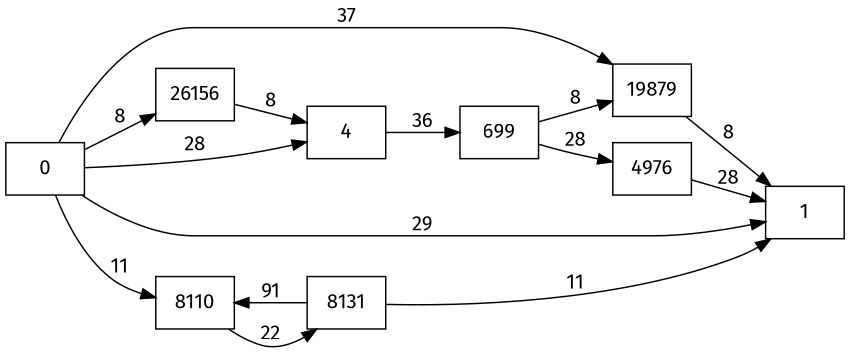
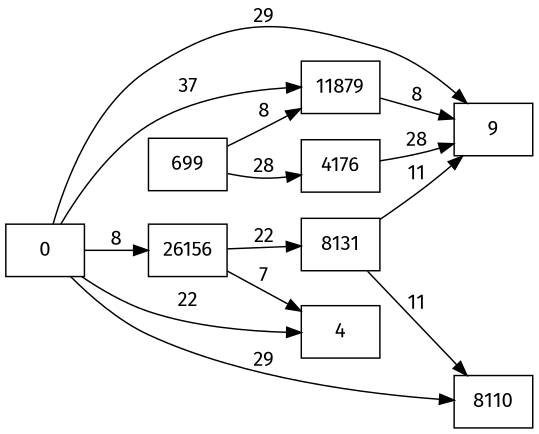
(652, 90) -> (341, 87)
(271, 101) -> (264, 276)
(415, 132) -> none
(195, 145) -> (188, 301)
(652, 169) -> (341, 166)
(805, 213) -> (493, 130)
(120, 267) -> (264, 360)
(271, 292) -> (417, 303)
(265, 346) -> (257, 248)
